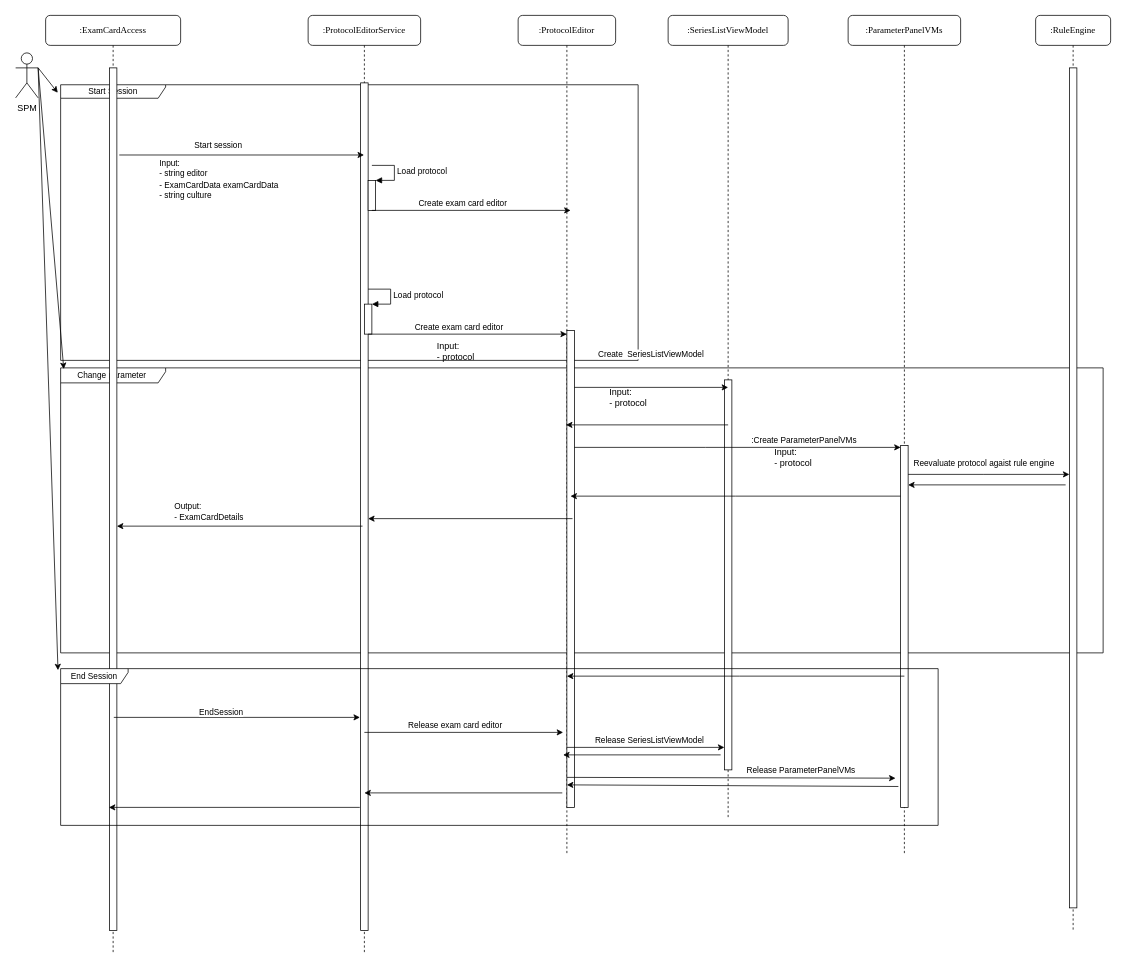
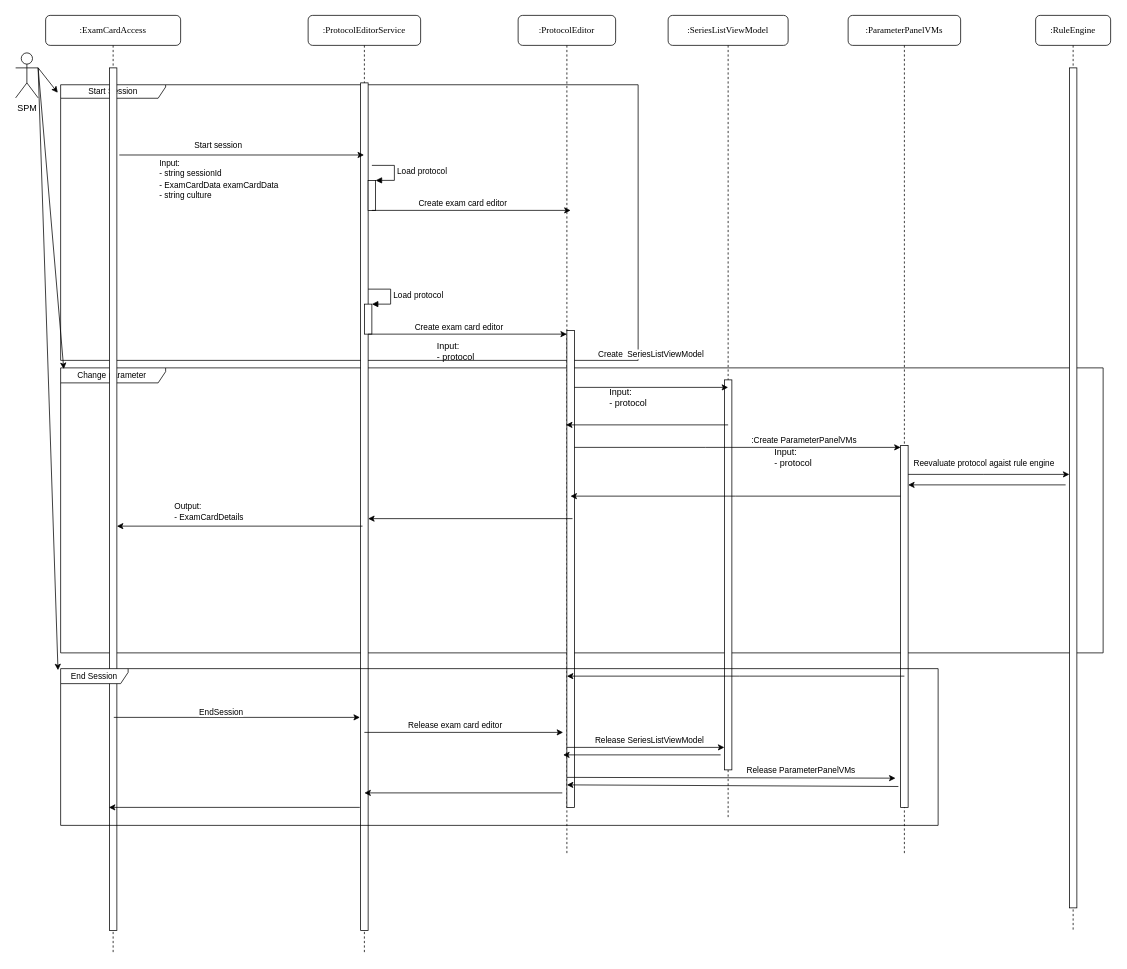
(225, 179) -> (225, 179)
